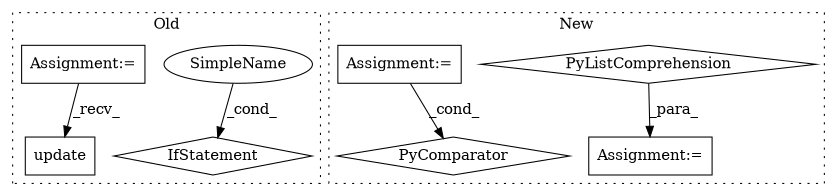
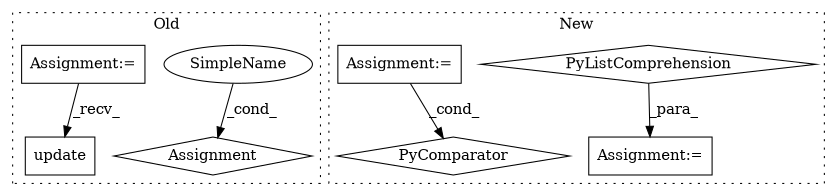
(213, 156) -> (213, 156)
